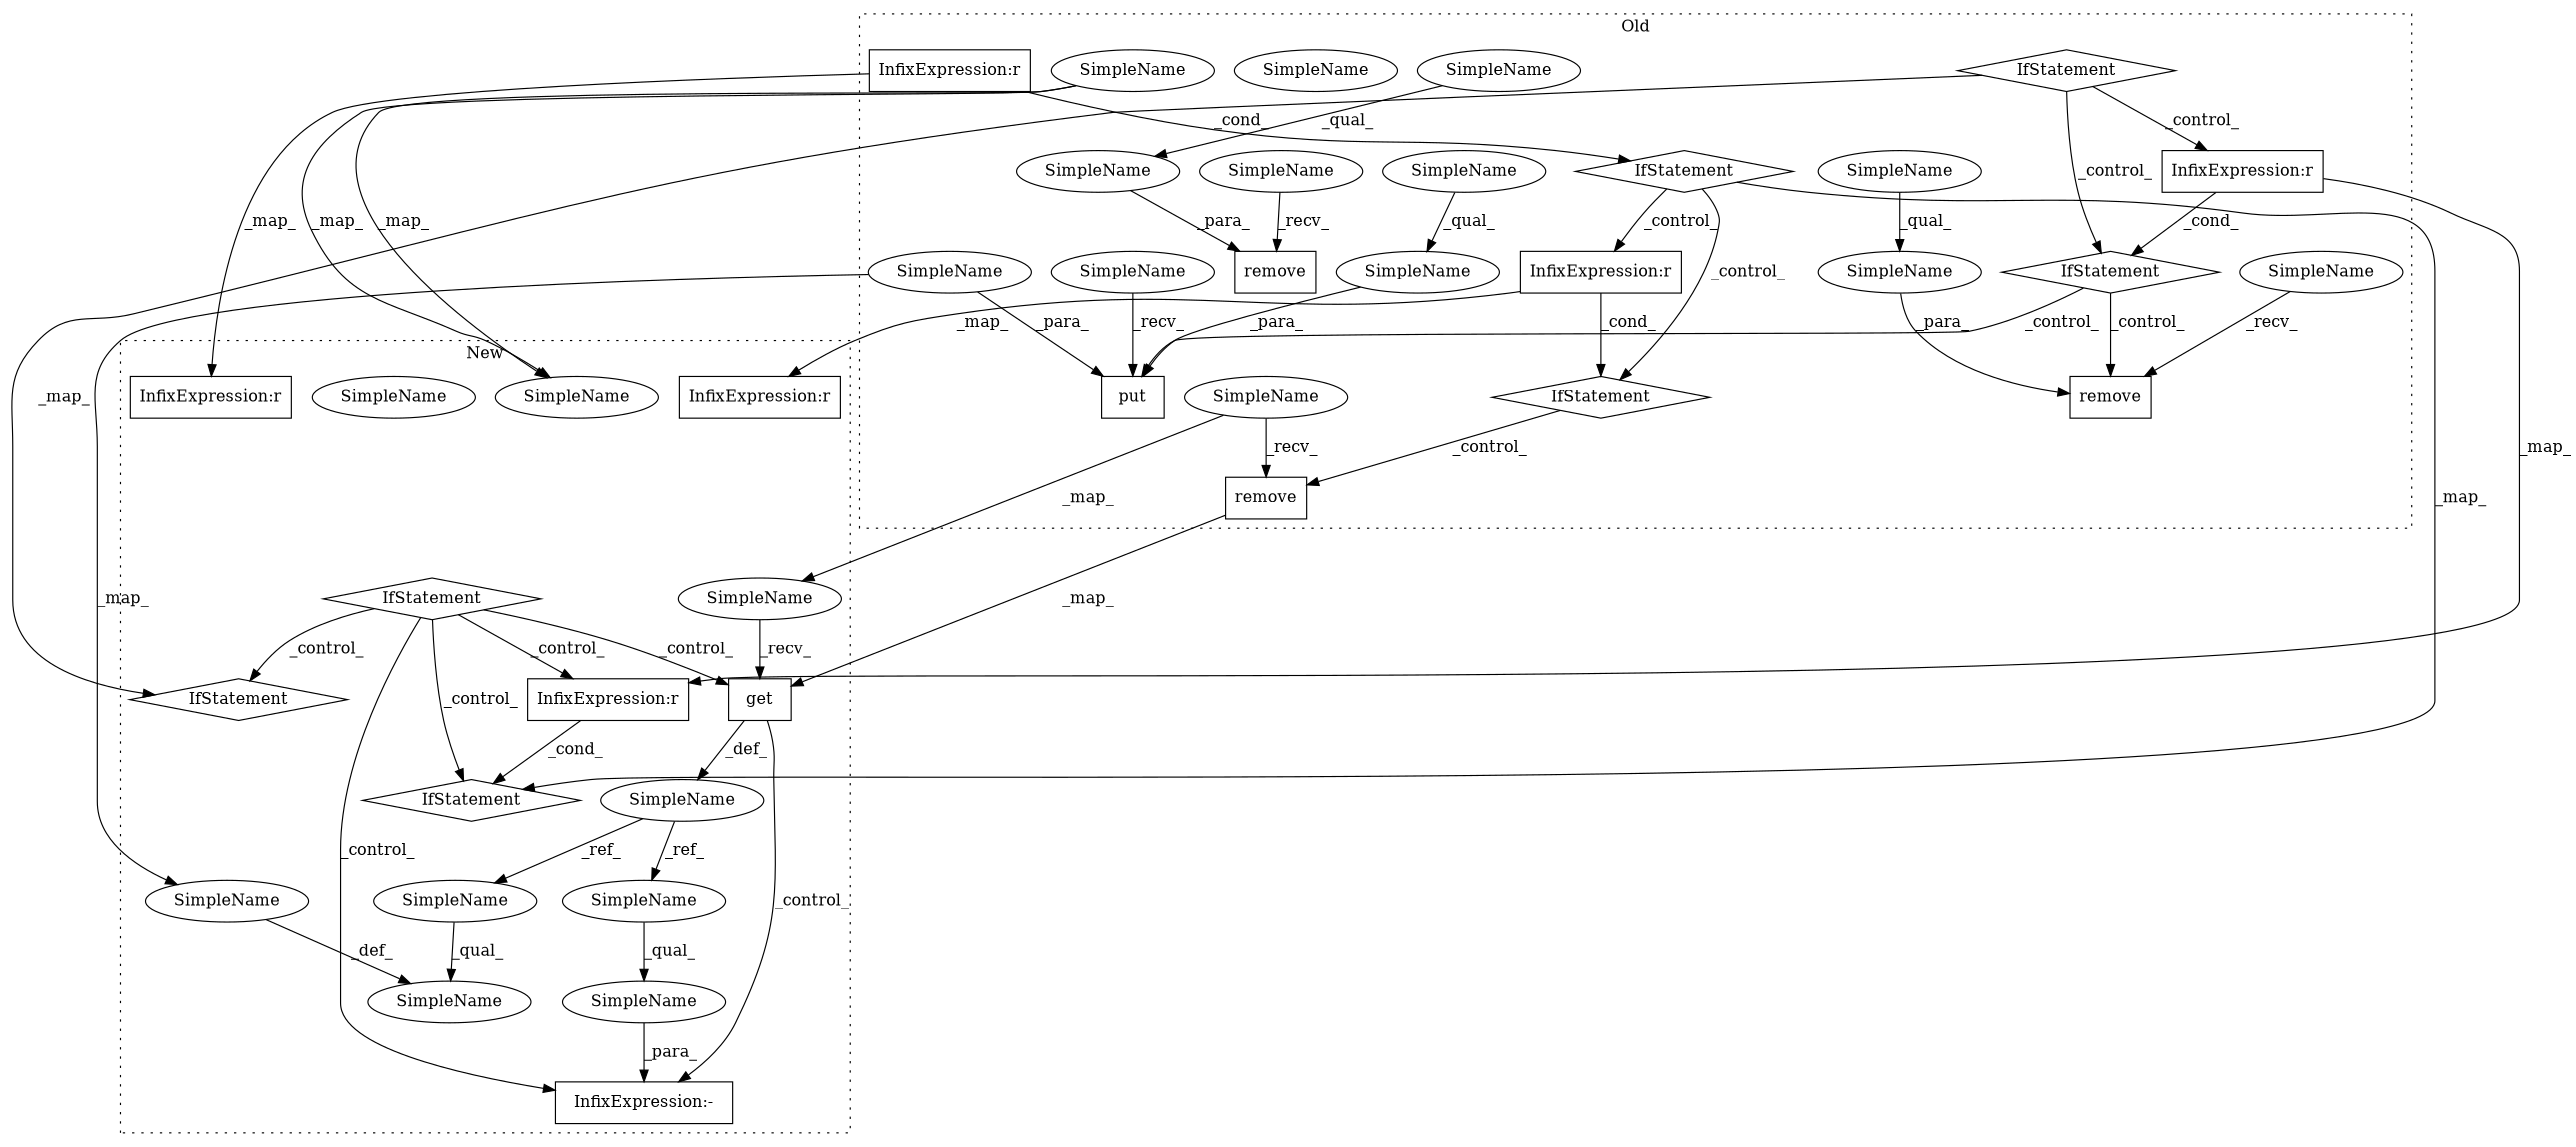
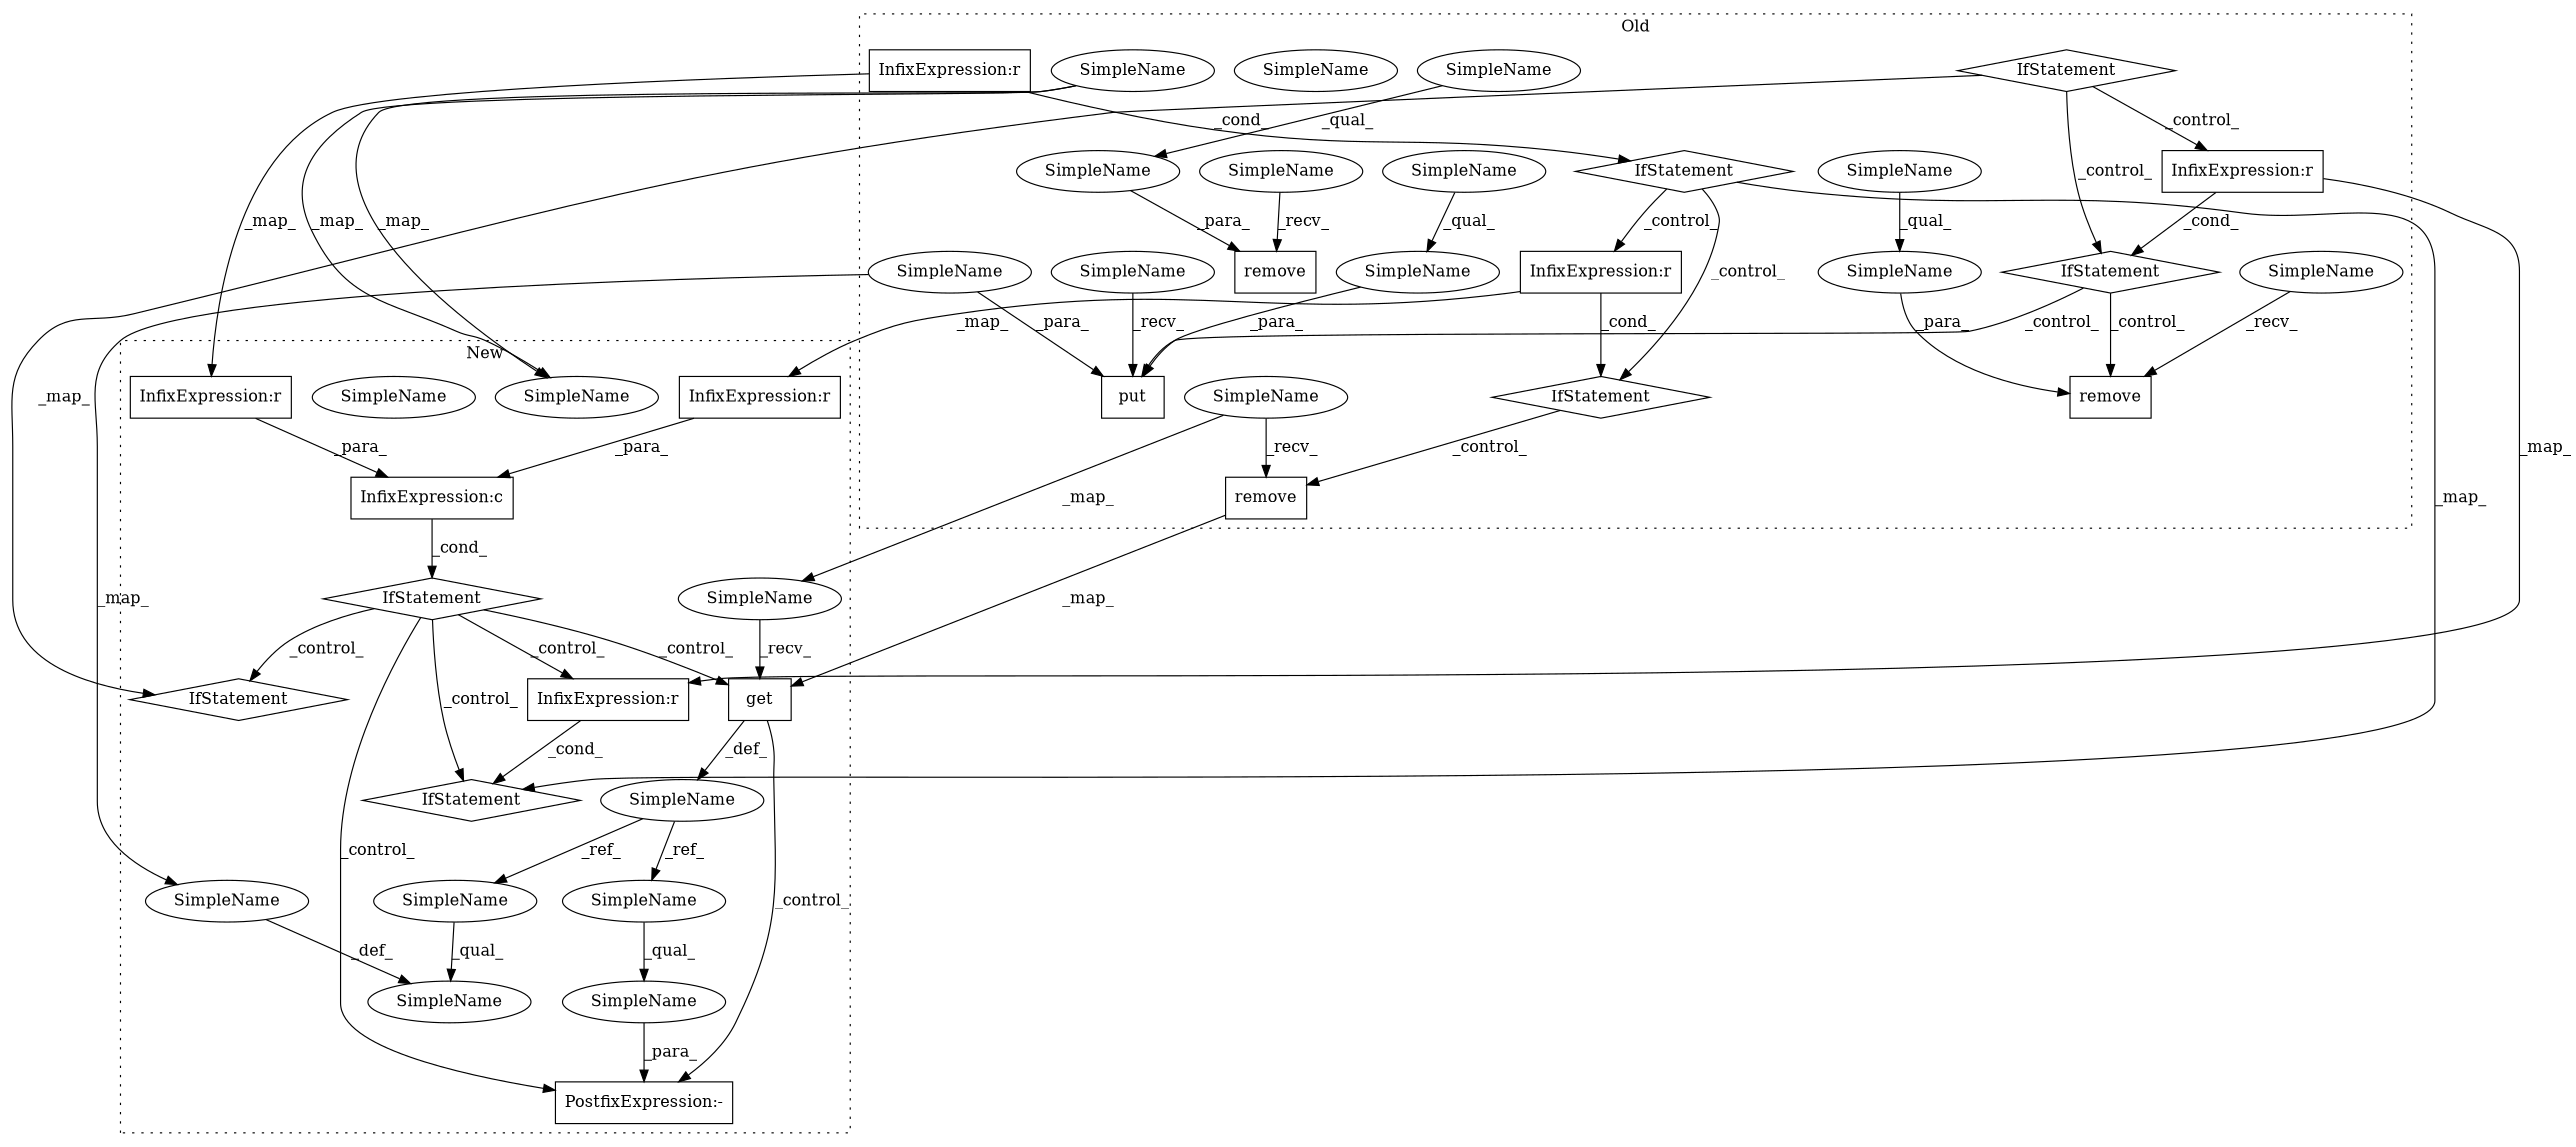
none -> (432, 498)
(644, 1103) -> (644, 1103)
